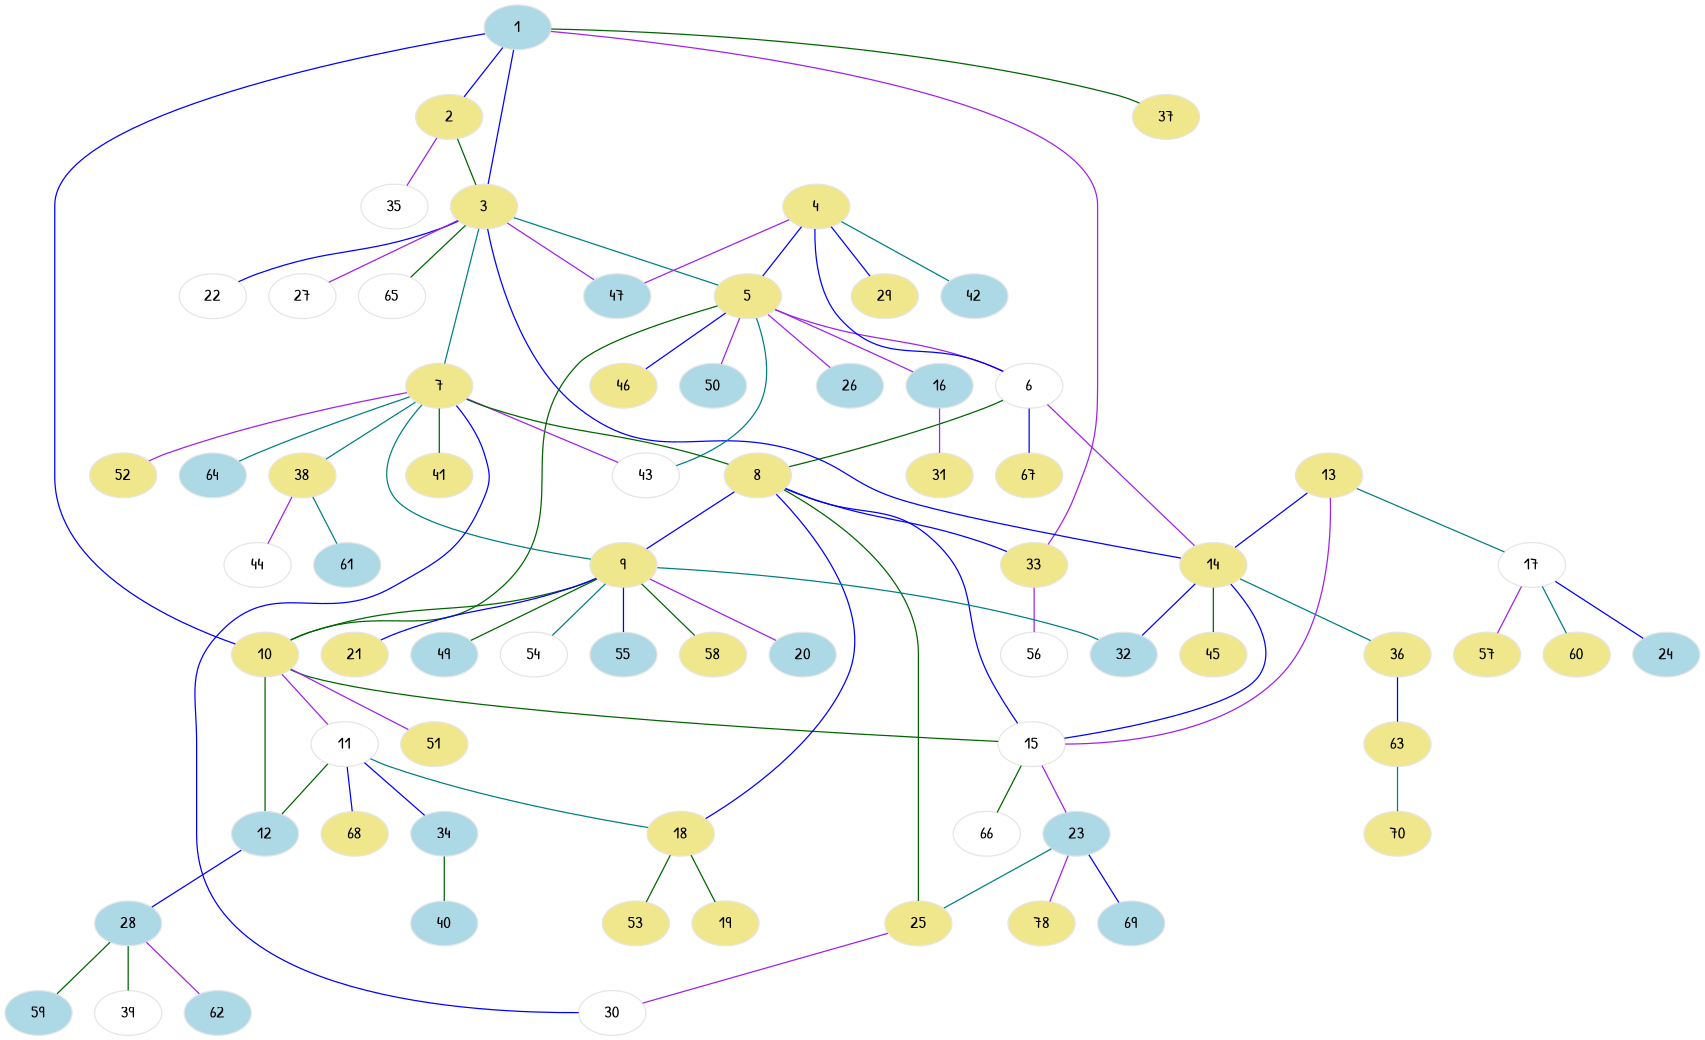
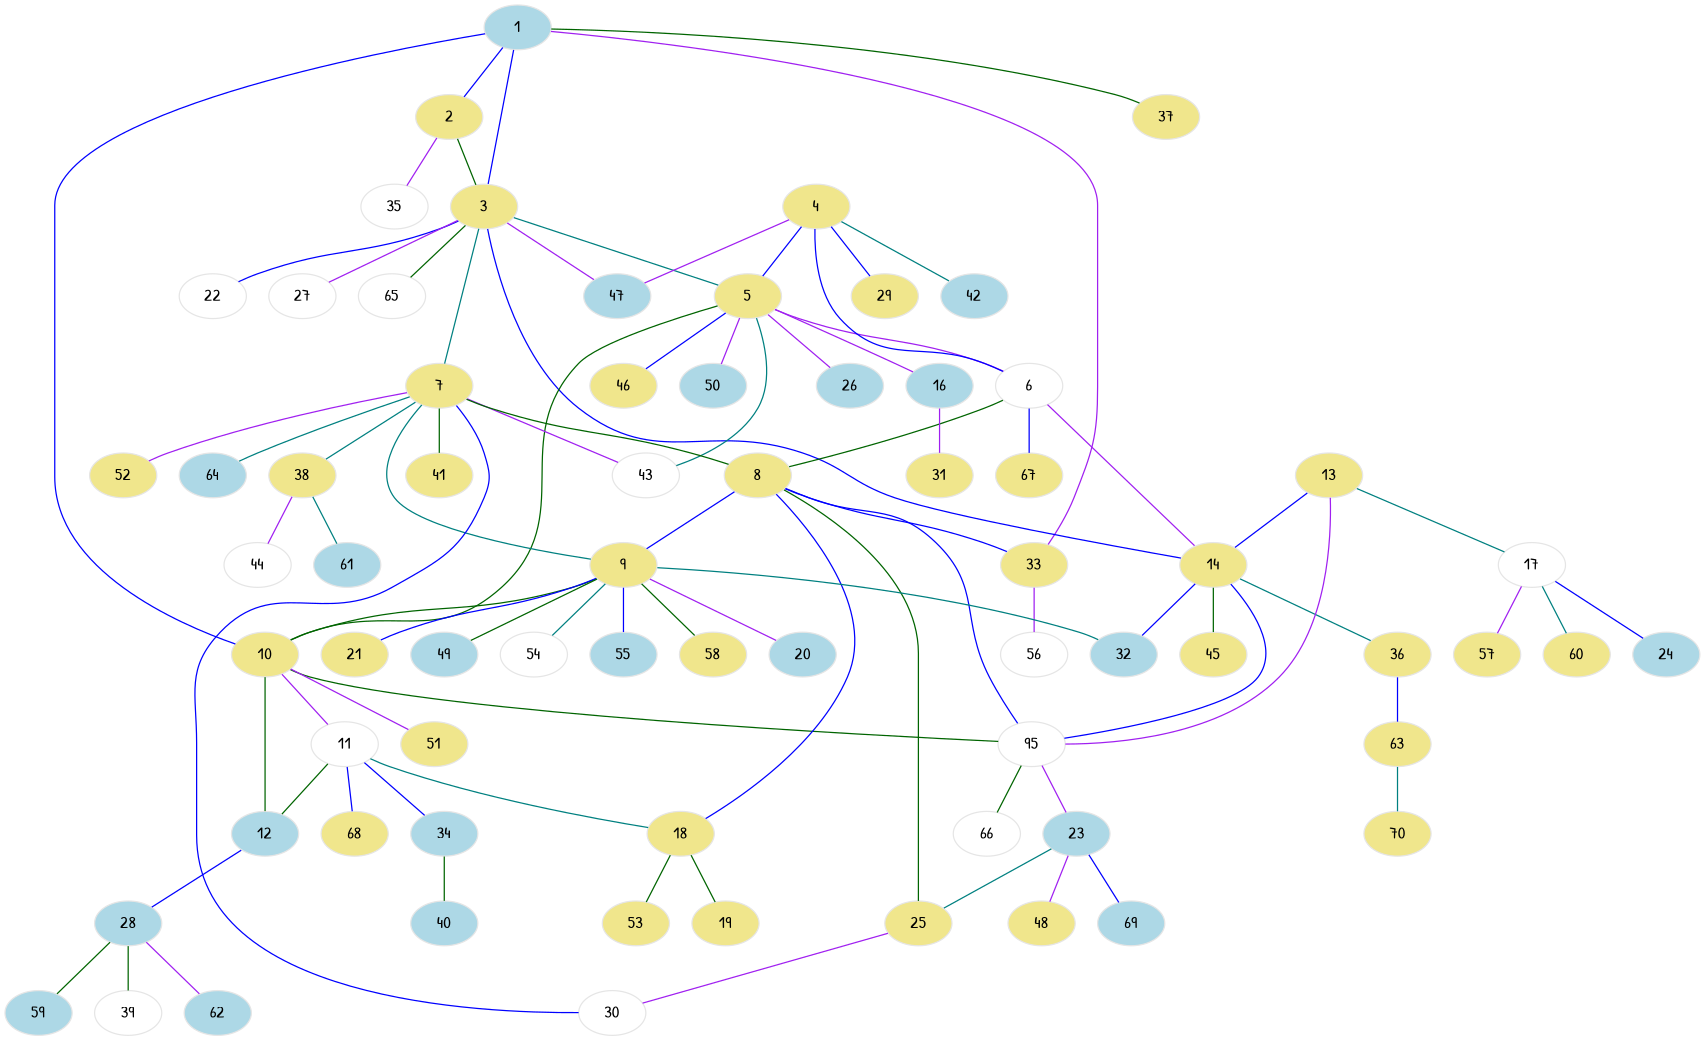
(1032, 744) -> (1032, 744)
(1042, 923) -> (1042, 923)
